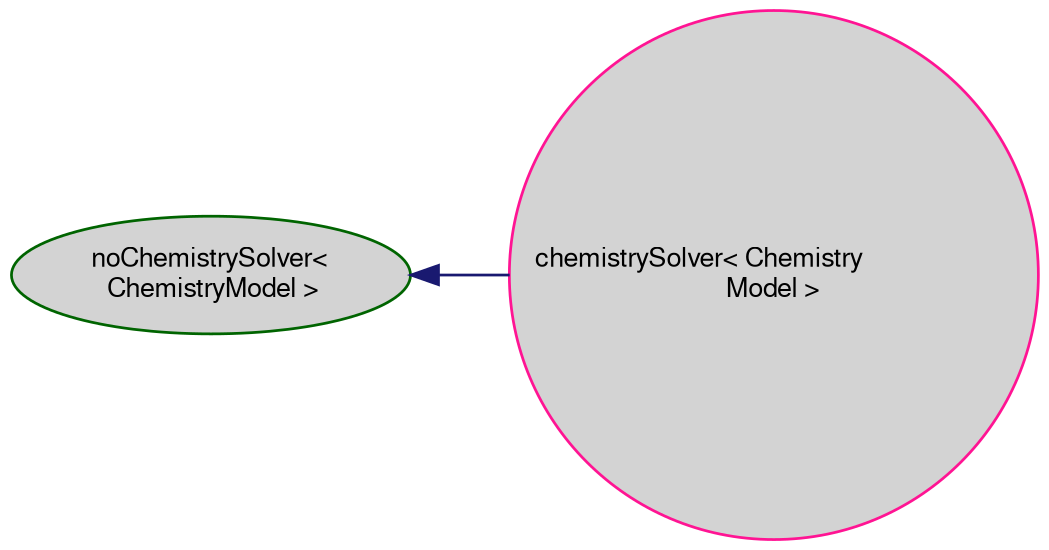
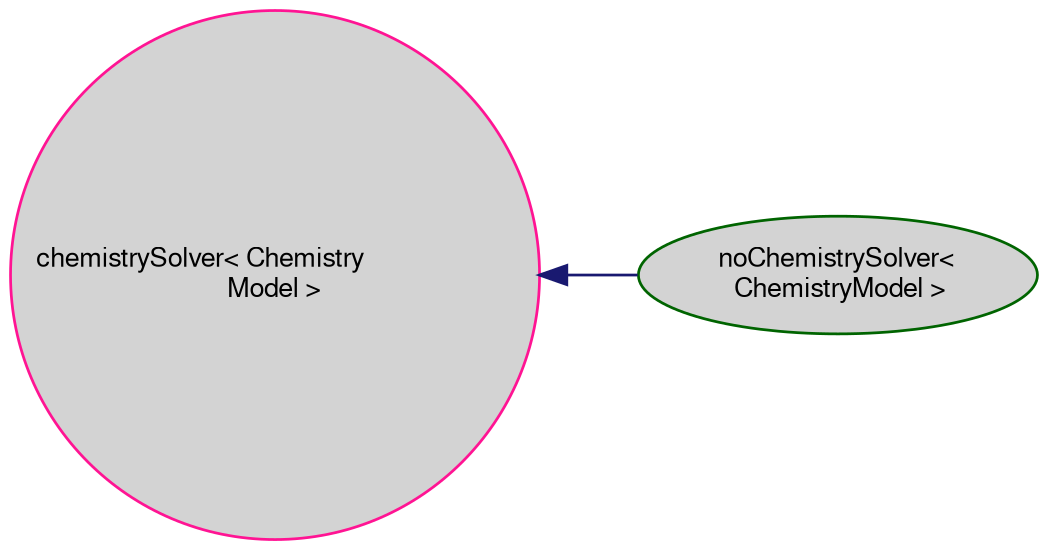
(474, 275) -> (603, 275)
